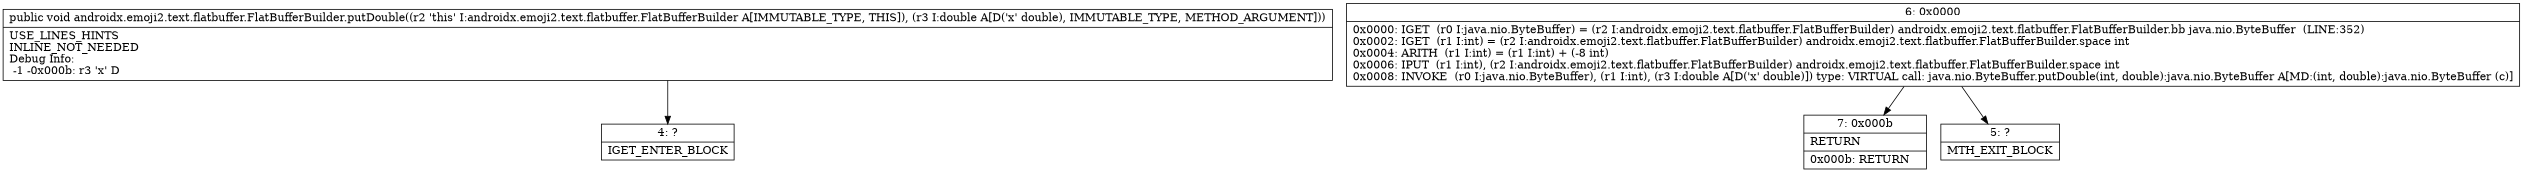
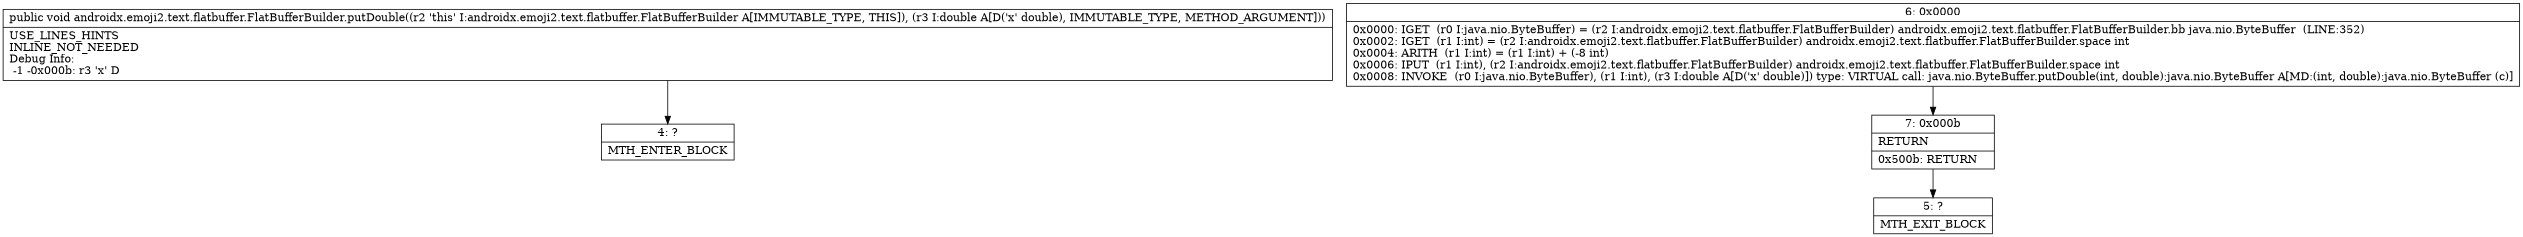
(1973, 102) -> (1933, 179)
(668, 151) -> (668, 151)
(1865, 160) -> (1933, 160)
